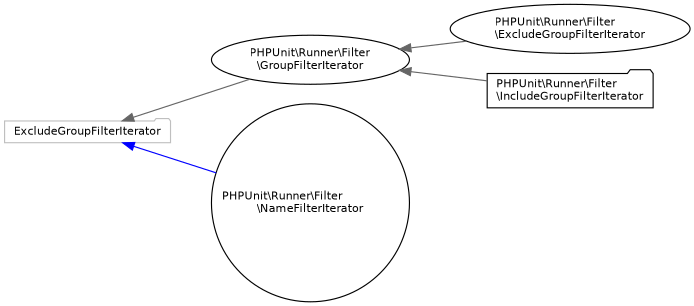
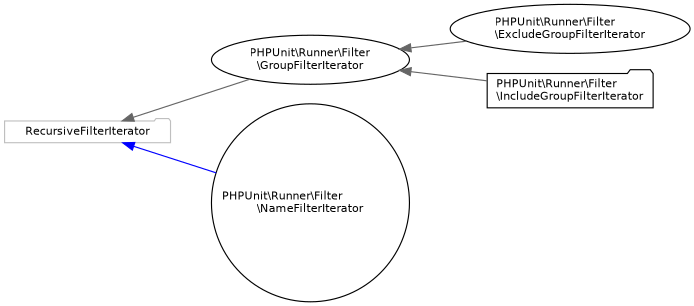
(88, 132) -> (88, 132)
